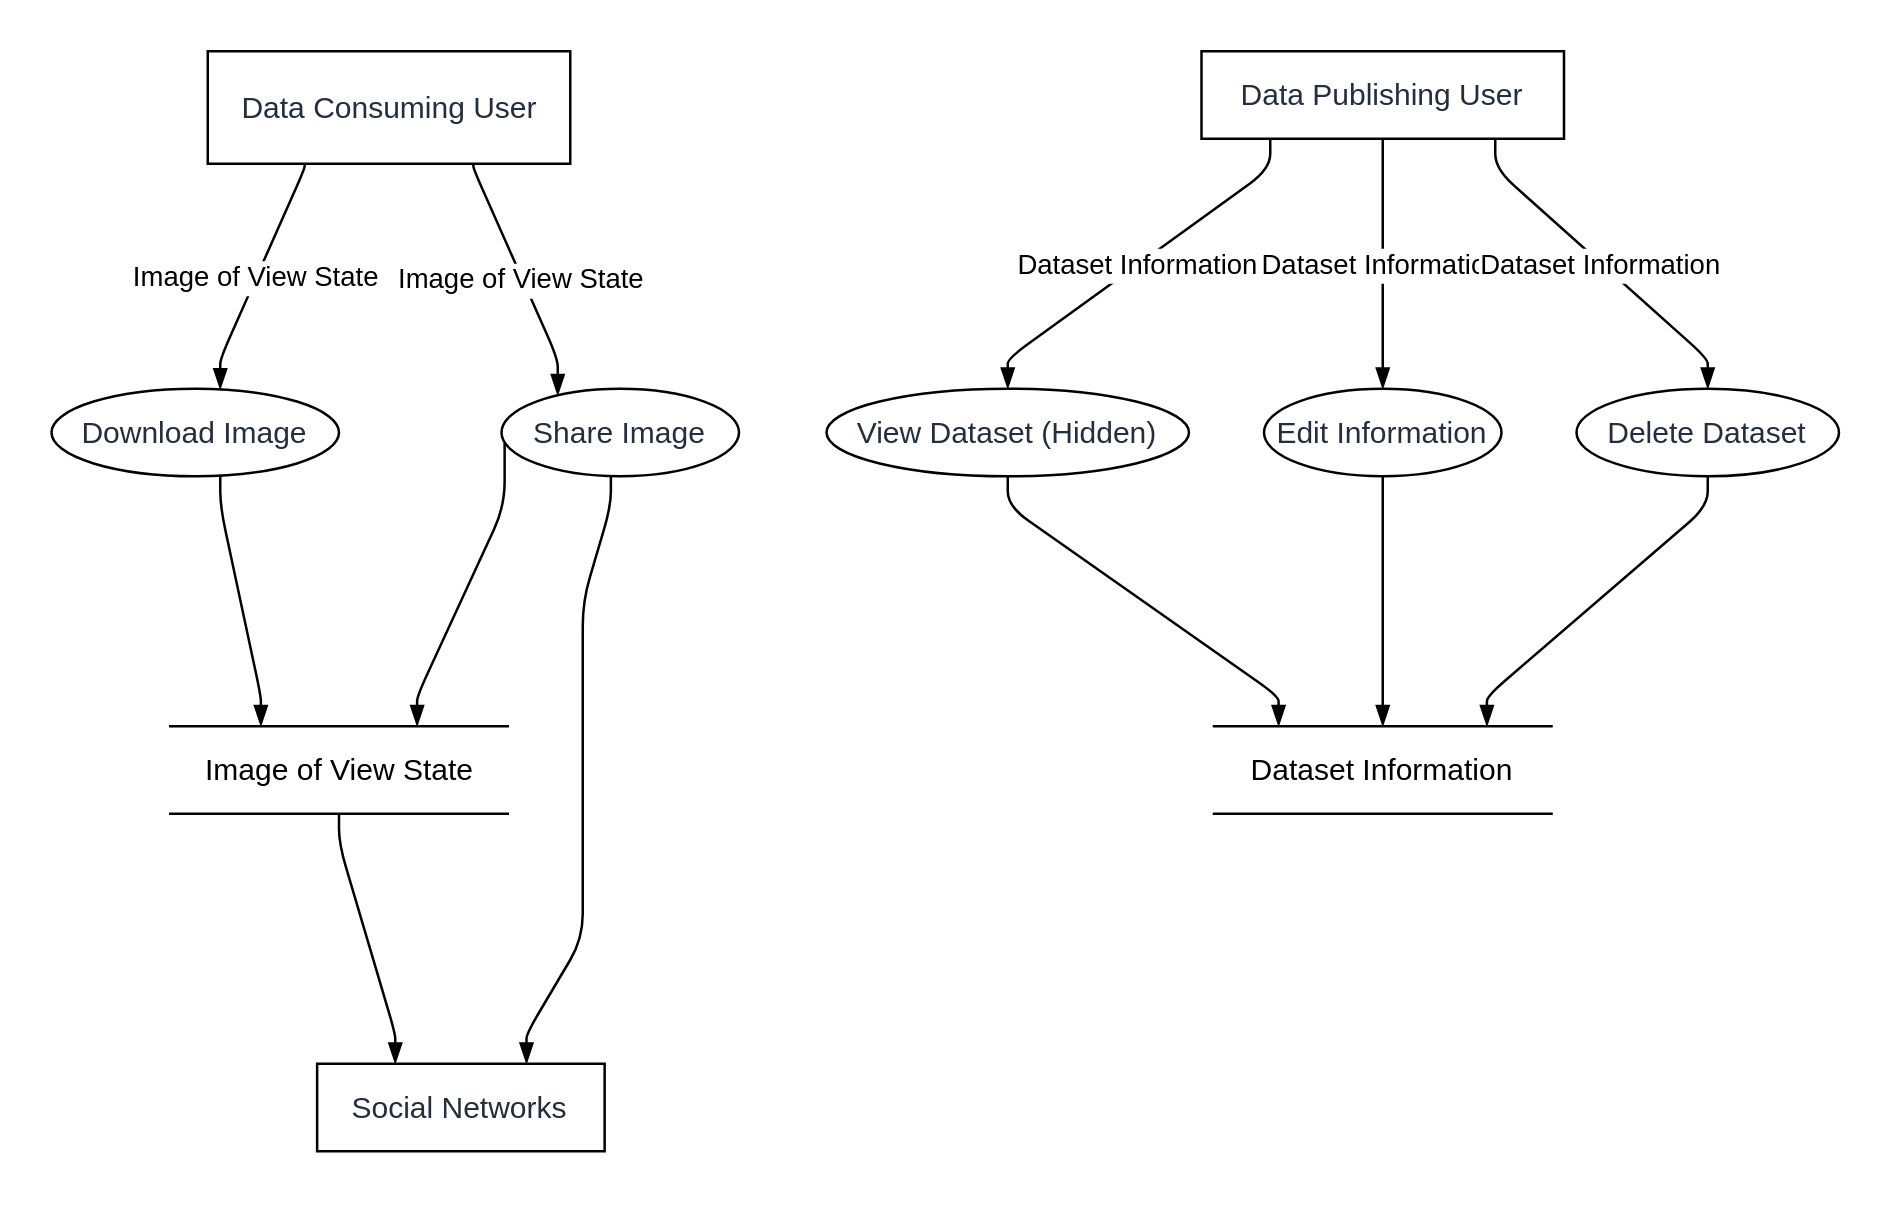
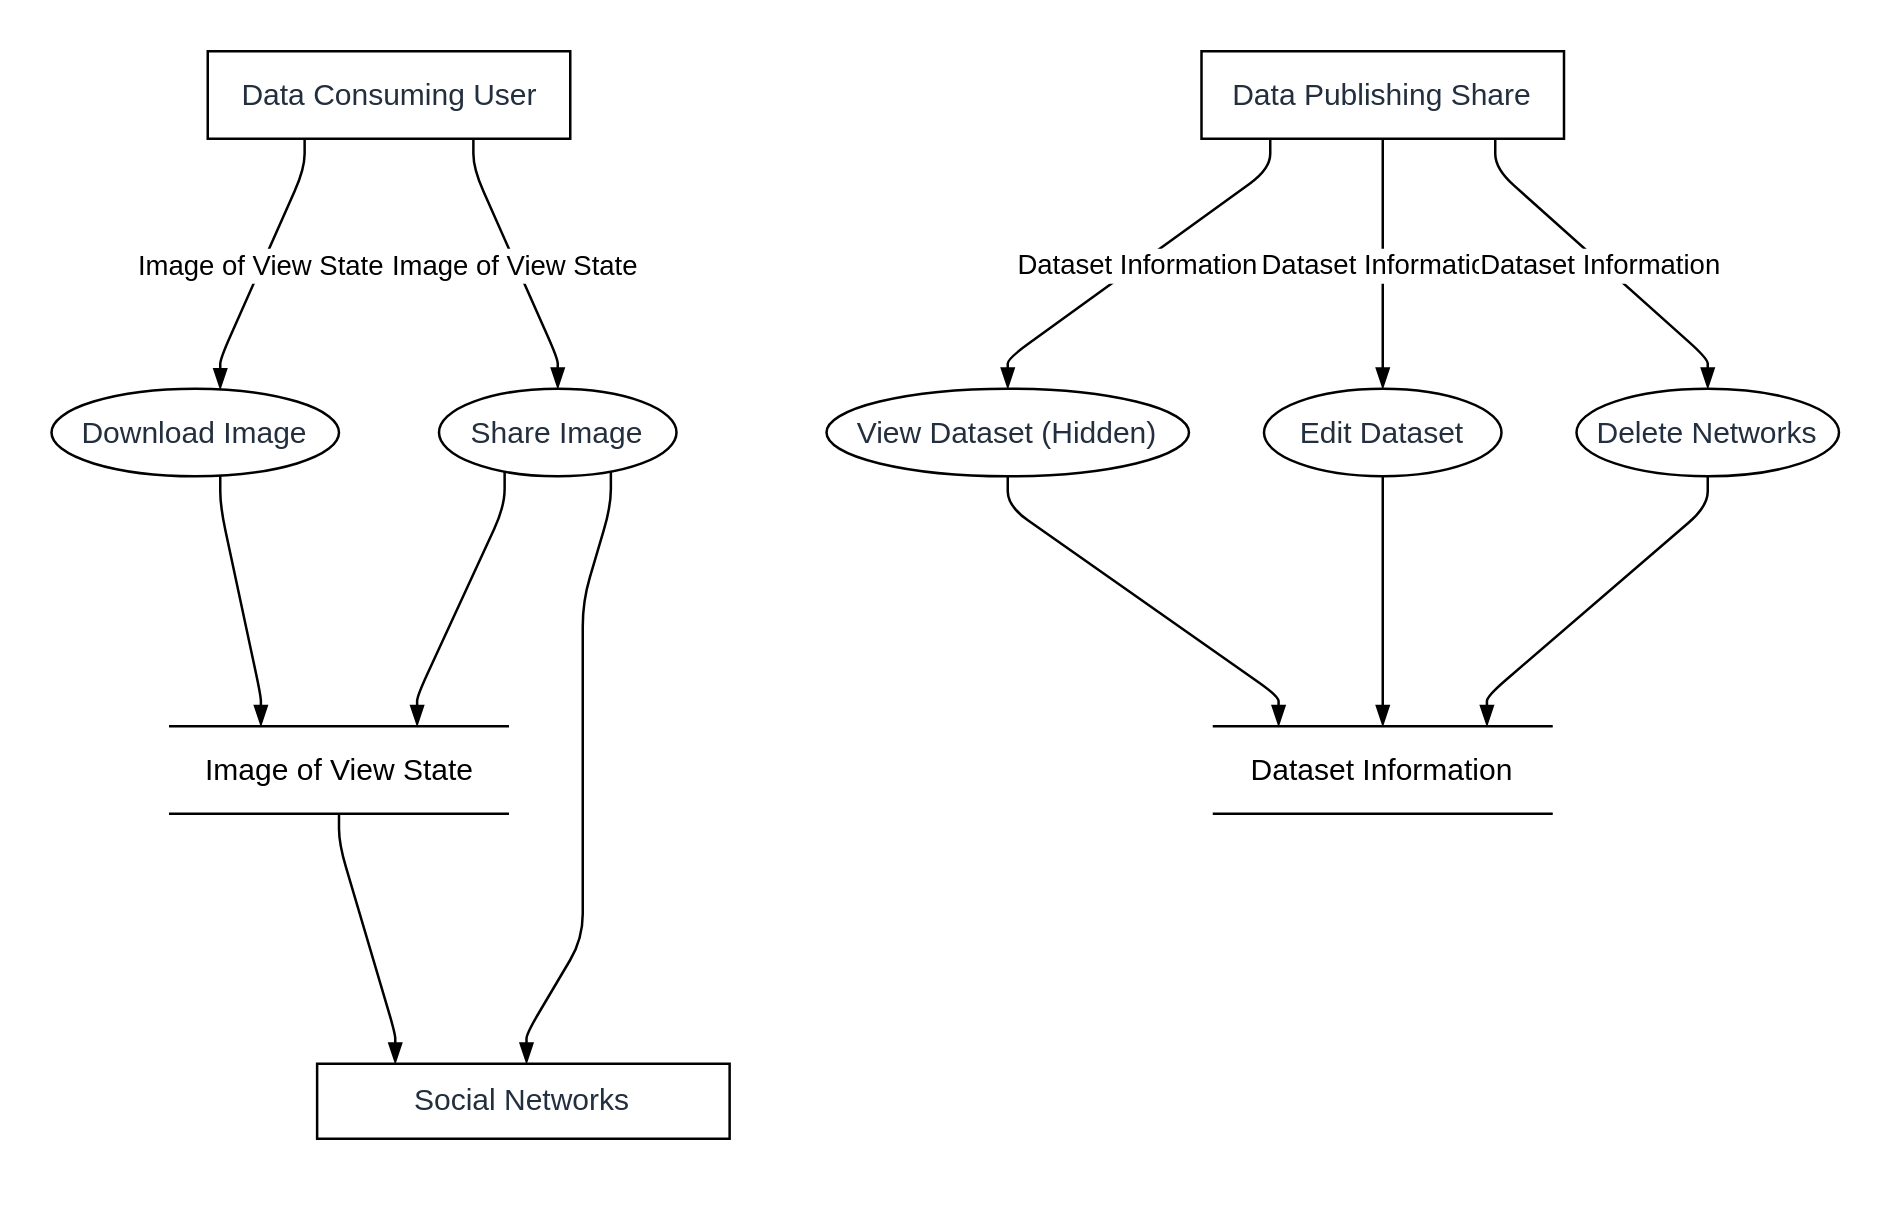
(1383, 96) -> (1383, 96)
(389, 108) -> (389, 95)
(620, 433) -> (558, 433)
(1383, 434) -> (1383, 434)
(1708, 434) -> (1708, 434)
(461, 1108) -> (523, 1101)
